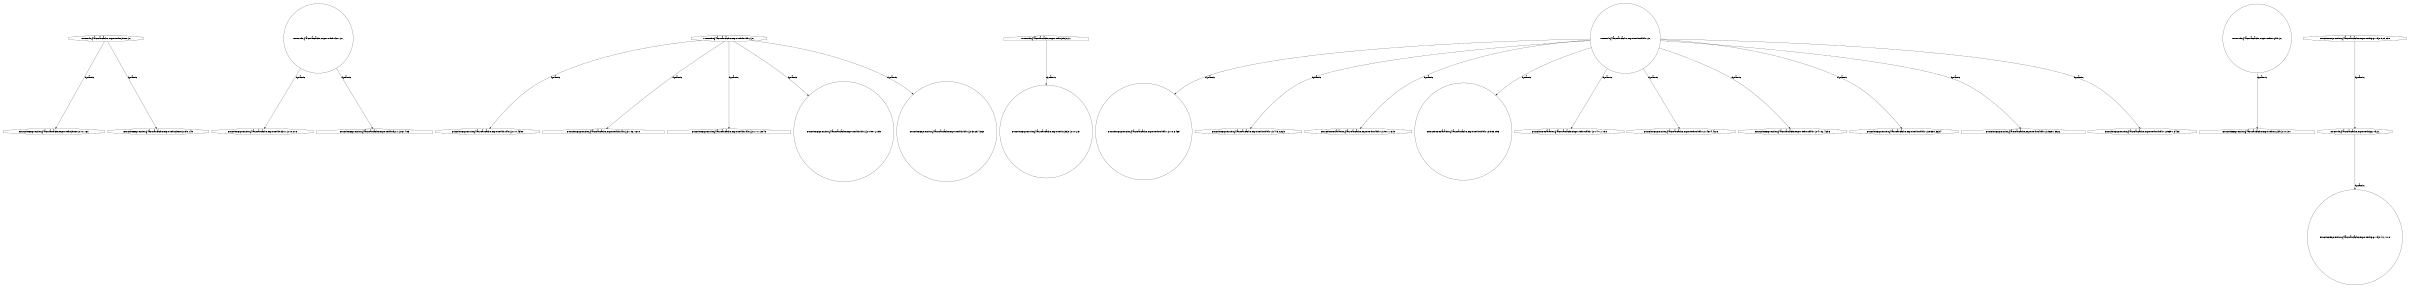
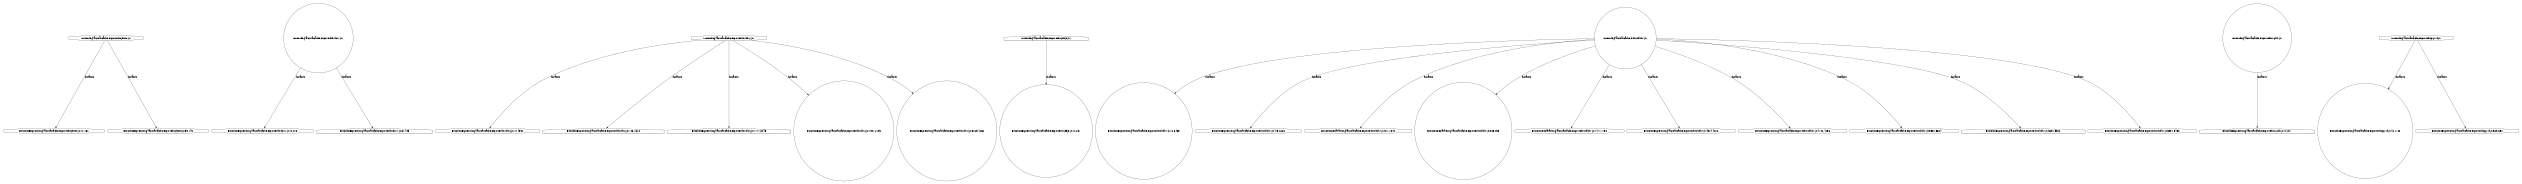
(1625, 38) -> (1625, 38)
(2355, 84) -> (2441, 84)
